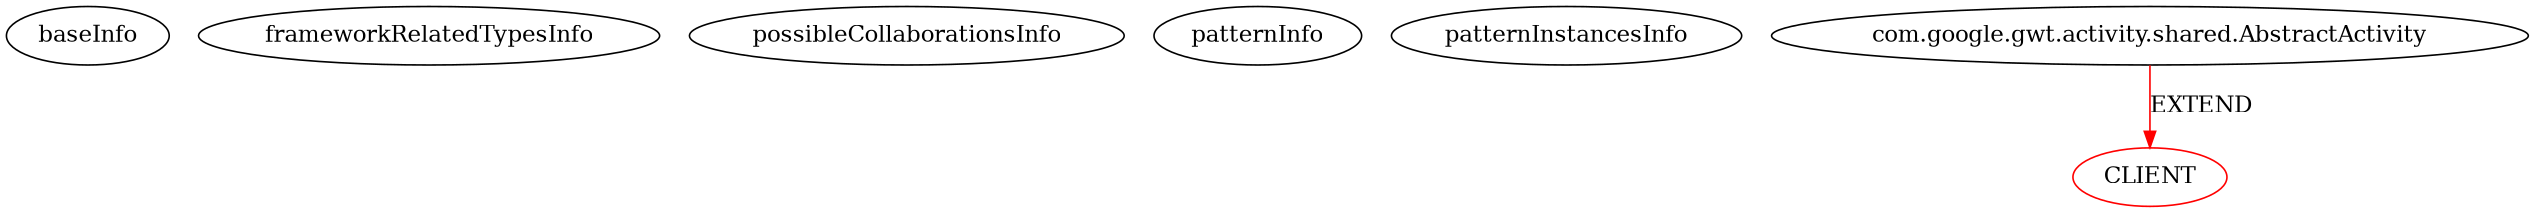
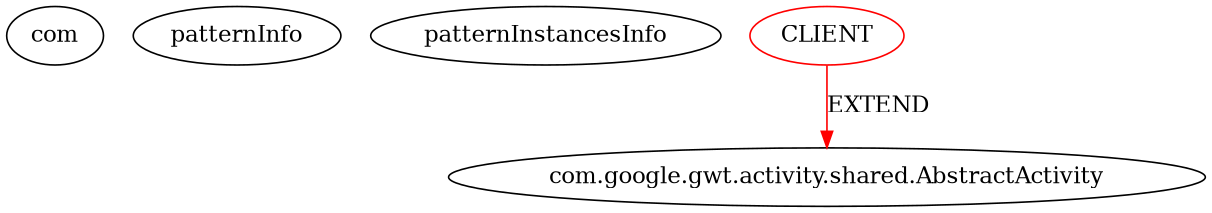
(88, 36) -> (55, 36)
(429, 36) -> none
(907, 36) -> none
(2150, 98) -> (827, 98)
